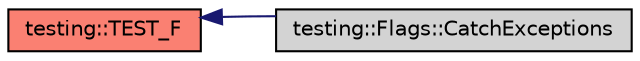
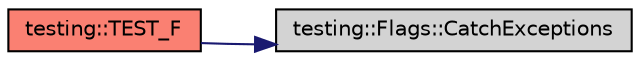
(249, 16) -> (228, 44)
